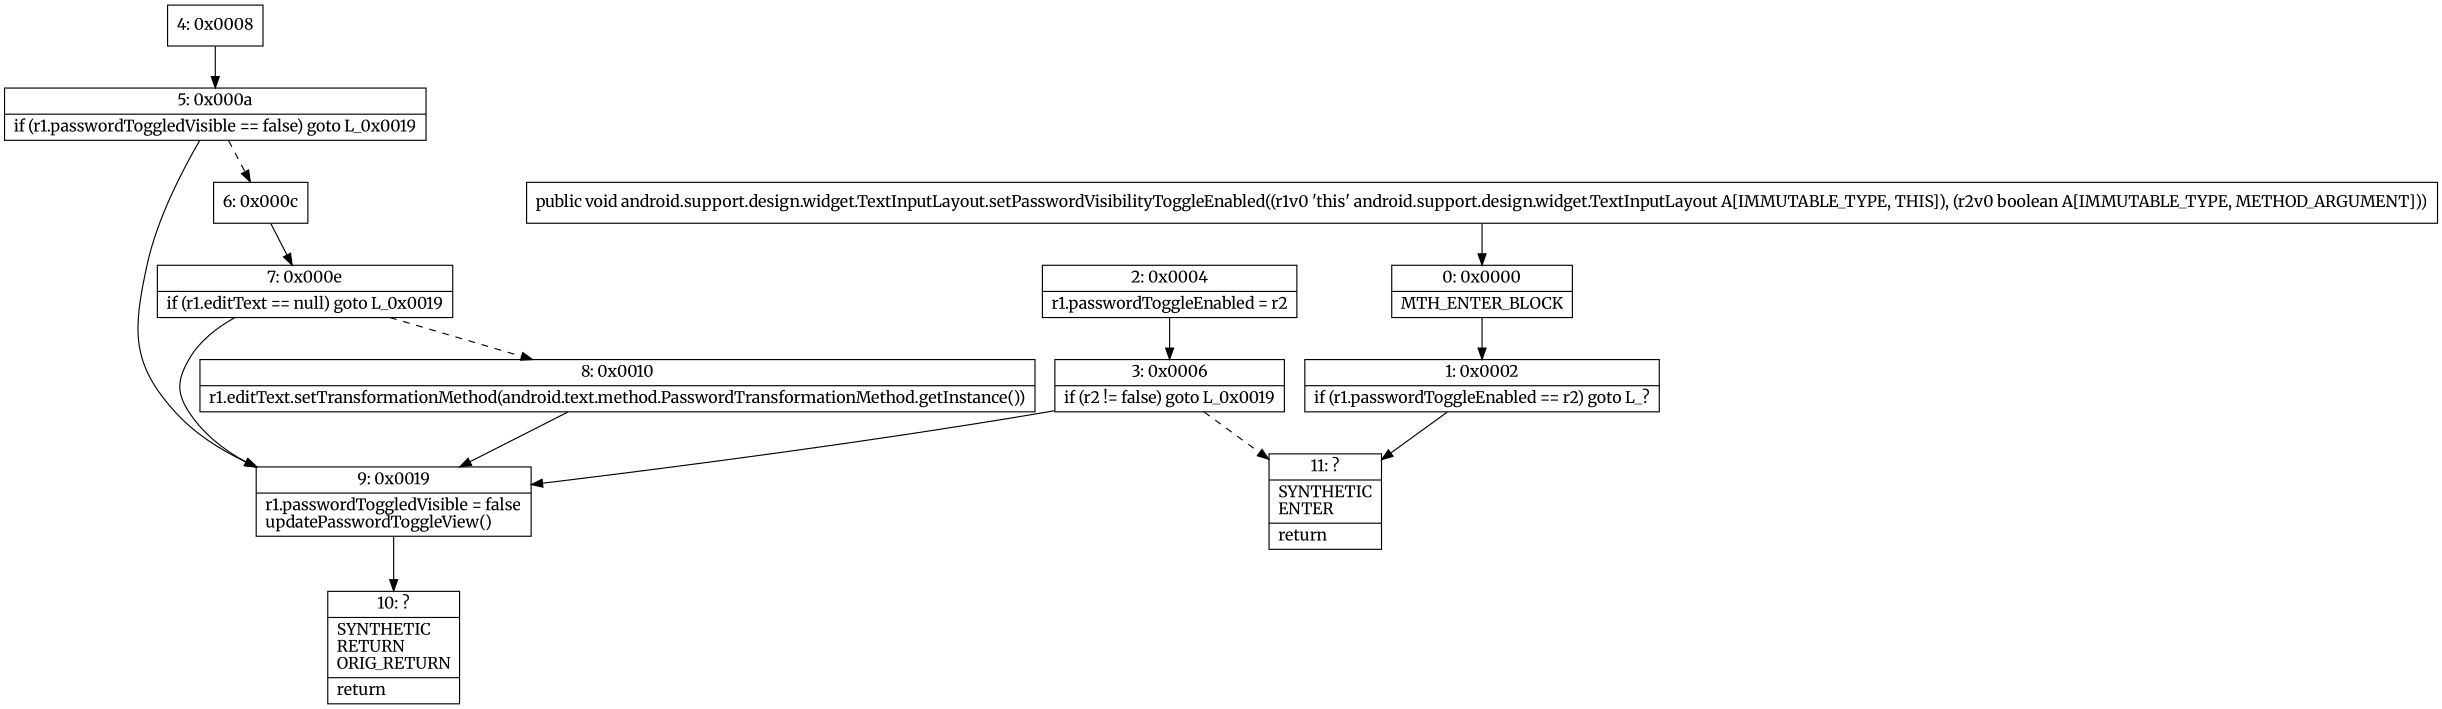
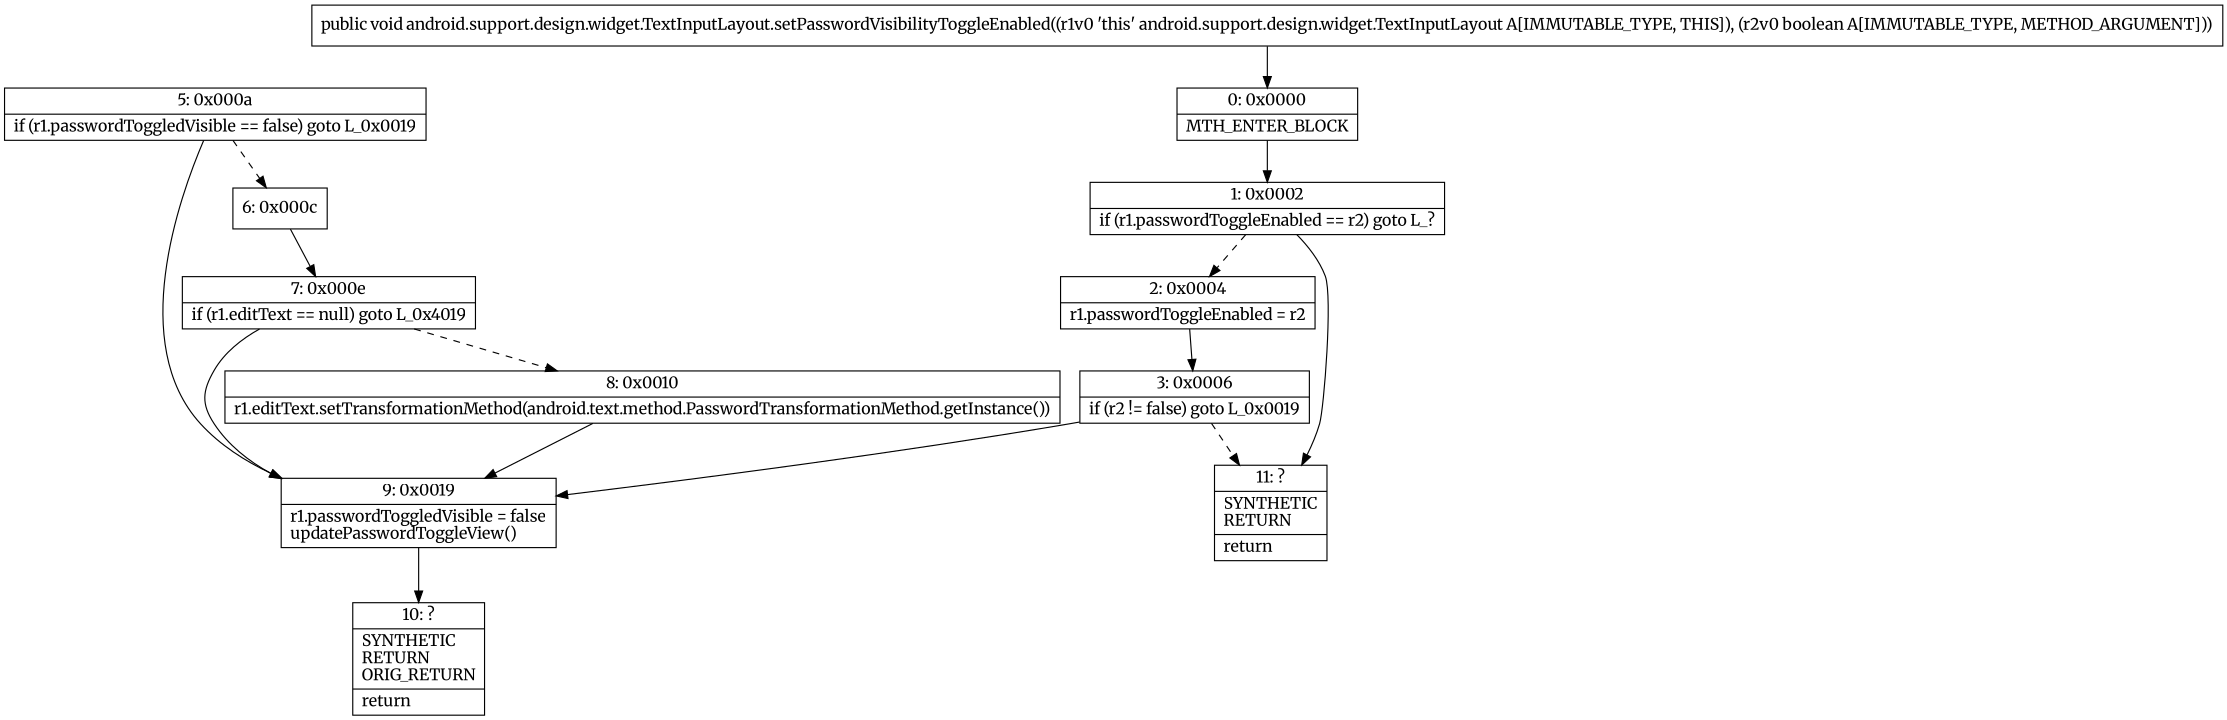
(215, 26) -> none
none -> (1231, 251)
(305, 304) -> (329, 315)
(1306, 510) -> (1258, 521)
